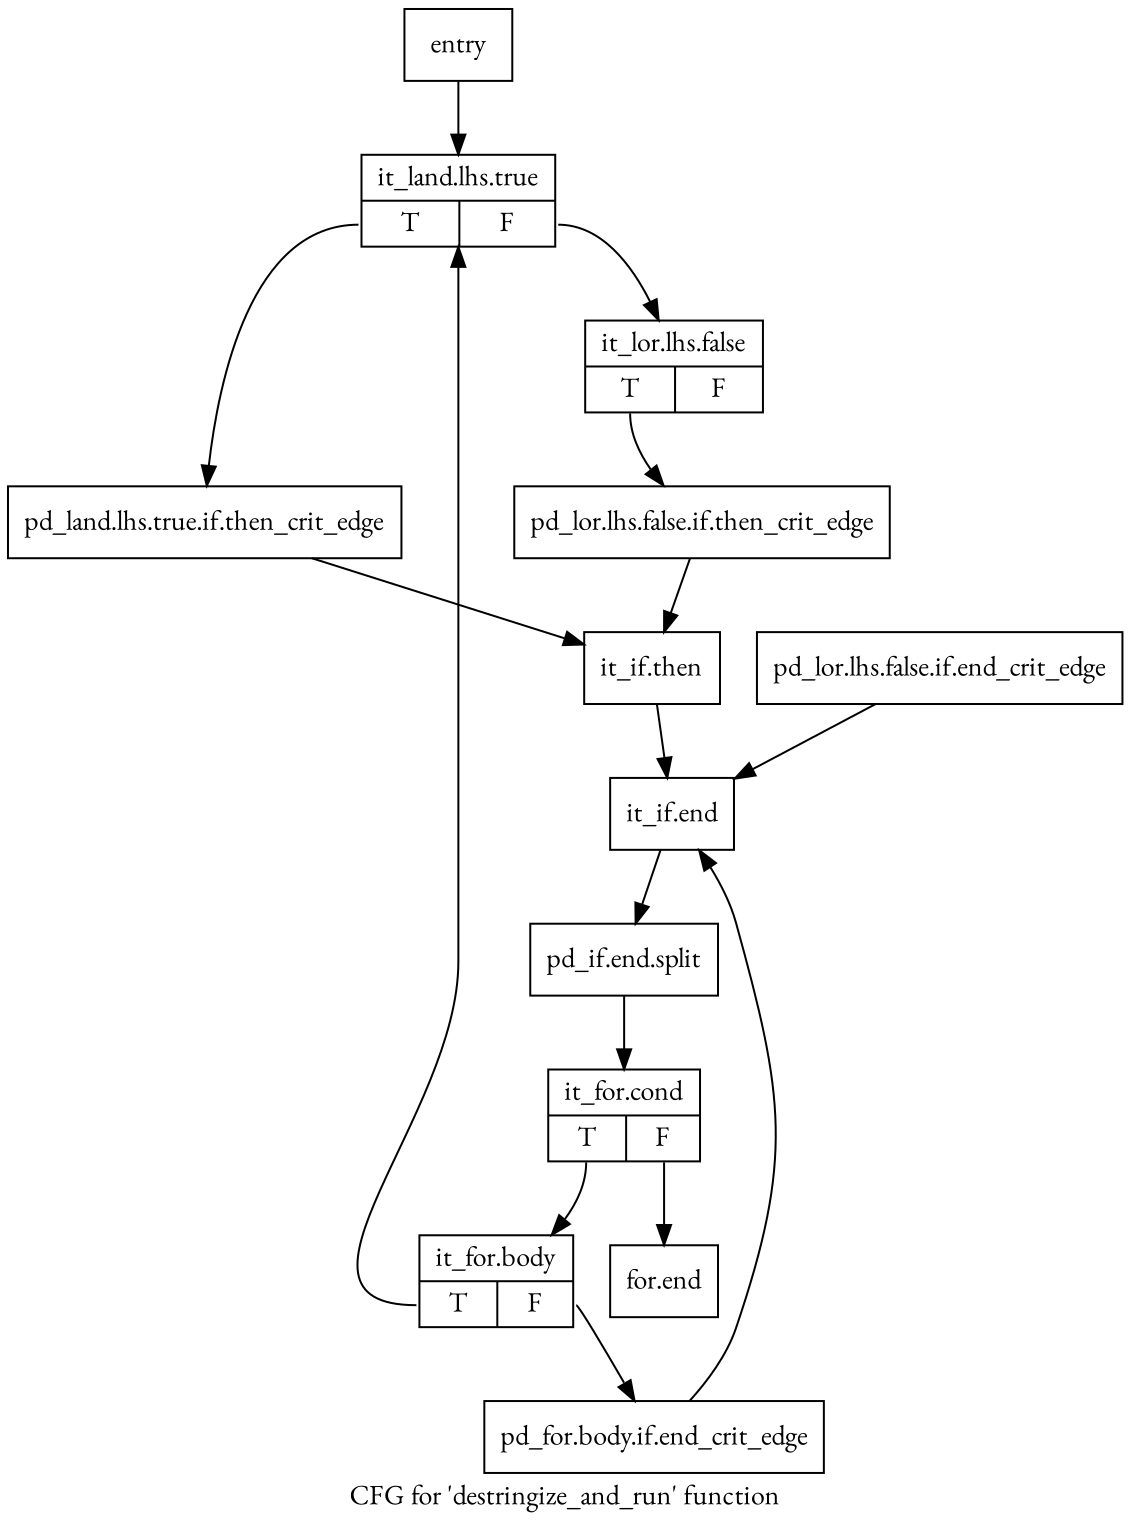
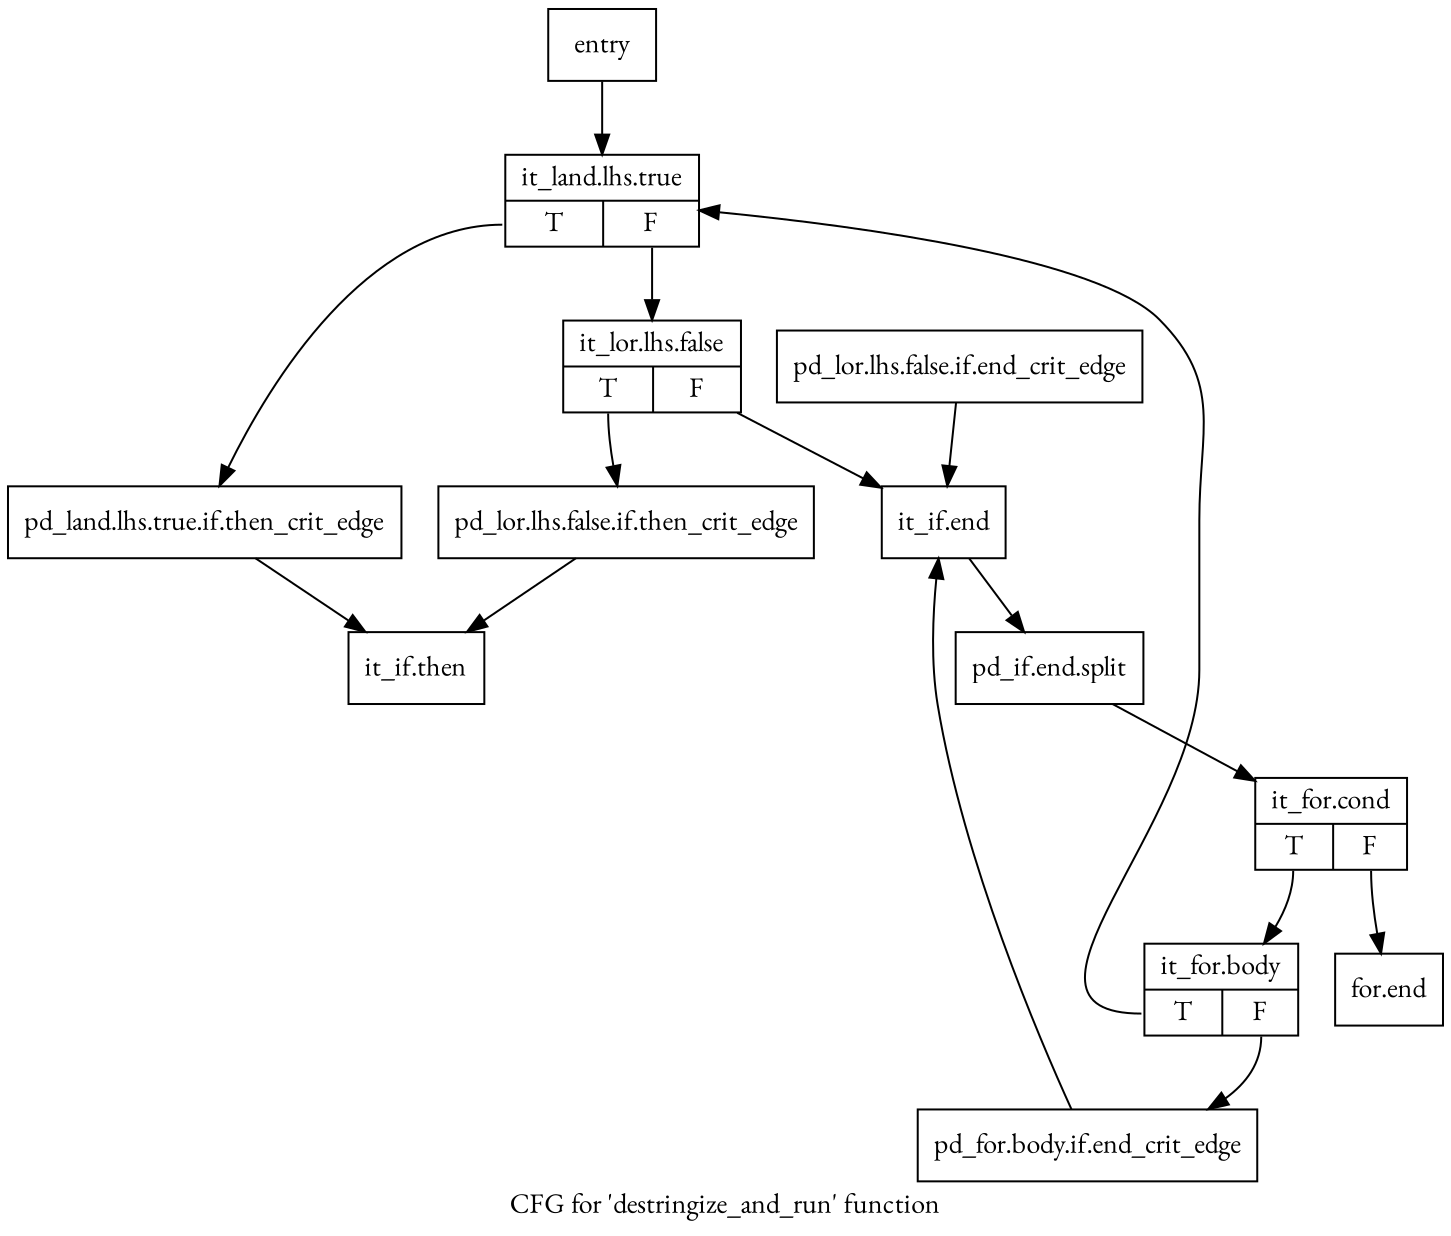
(661, 731) -> (800, 446)
